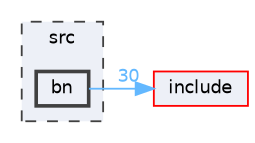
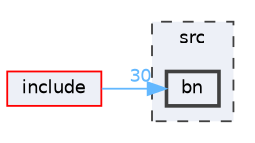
(115, 89) -> (125, 89)
